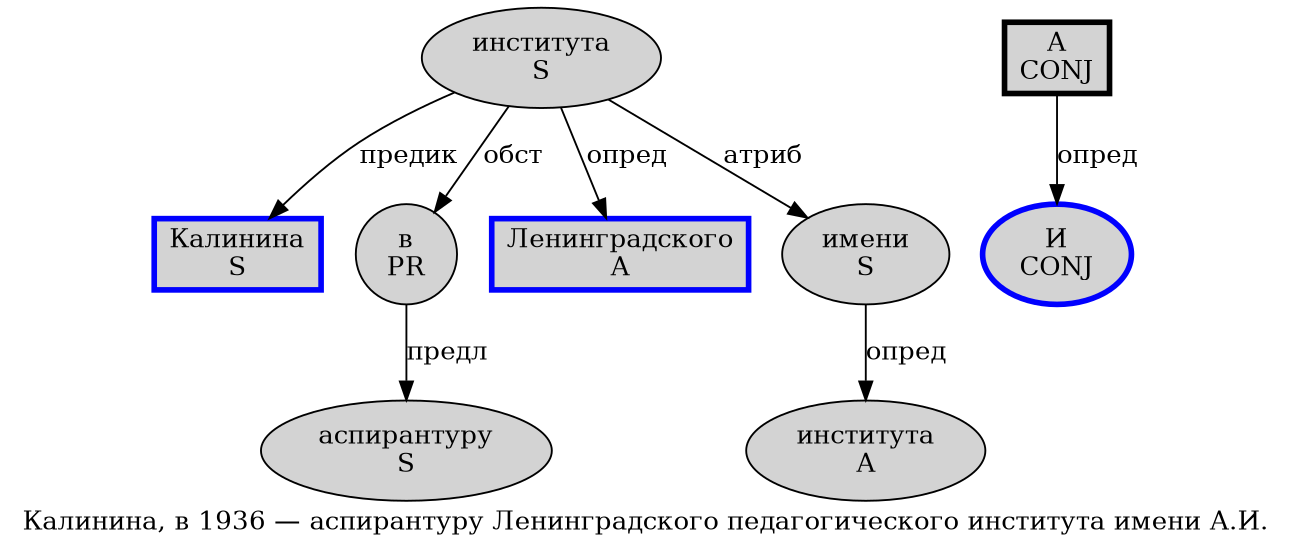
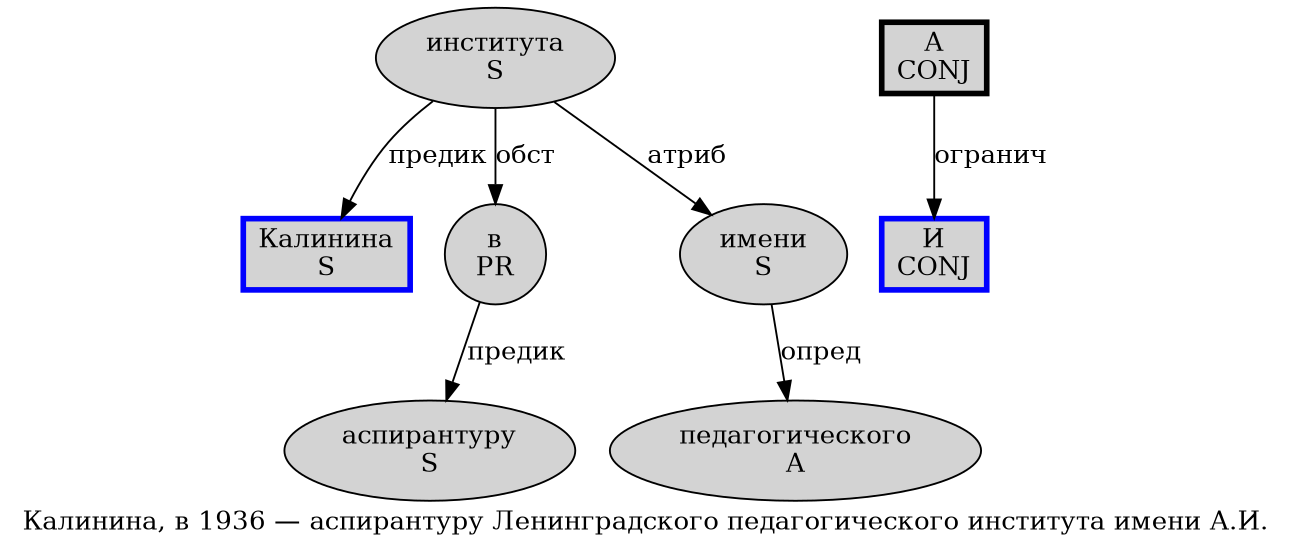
(1097, 156) -> (991, 156)
(620, 254) -> none
(1057, 254) -> (934, 254)
(448, 352) -> (517, 352)
(866, 451) -> (795, 451)
